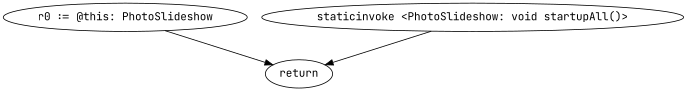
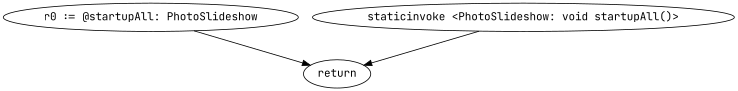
(125, 17) -> (151, 17)
